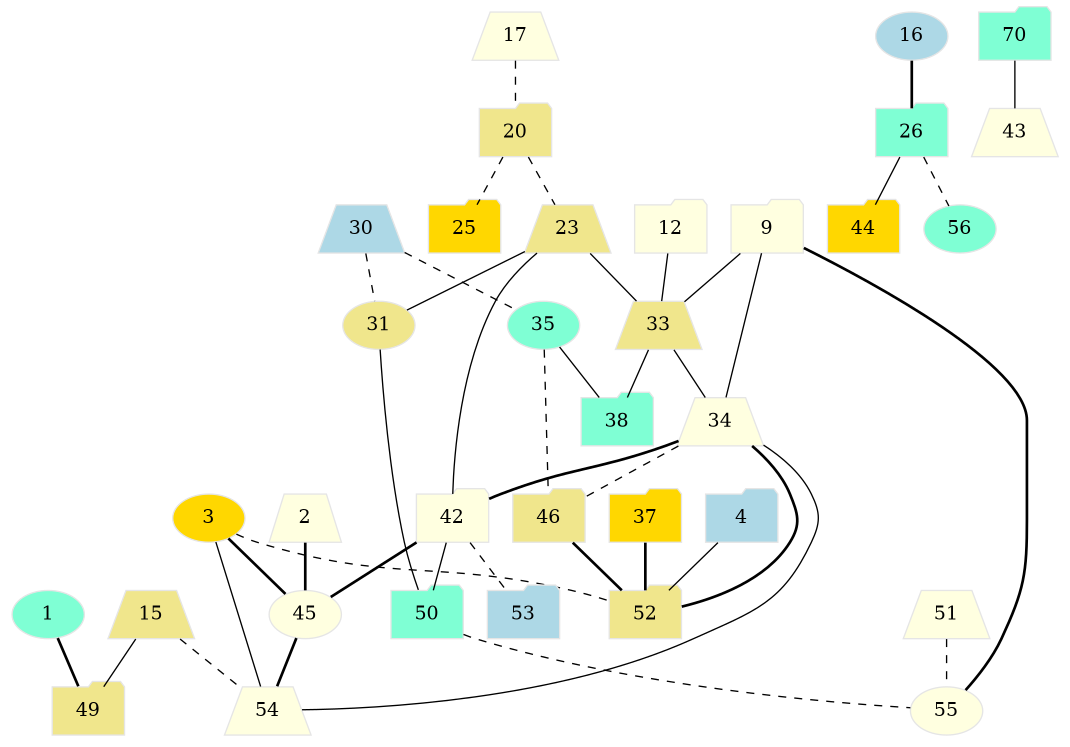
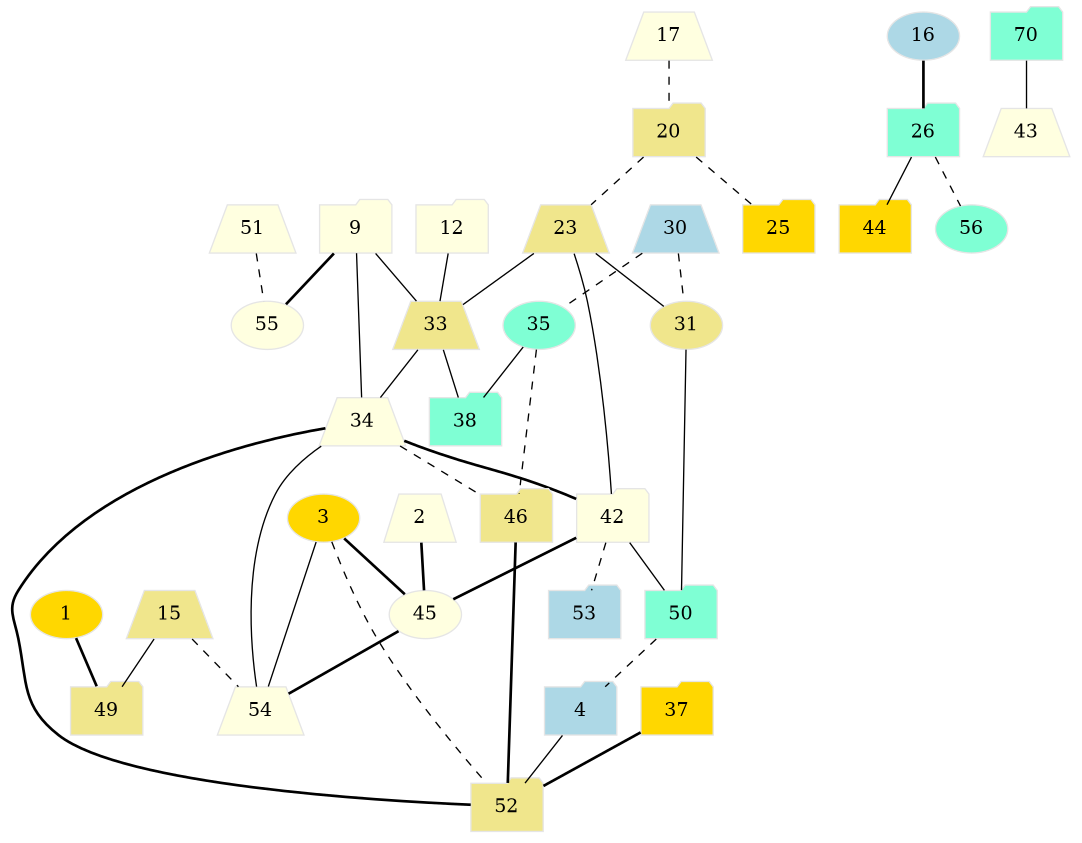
(48, 615) -> (67, 615)
(685, 684) -> (631, 663)
